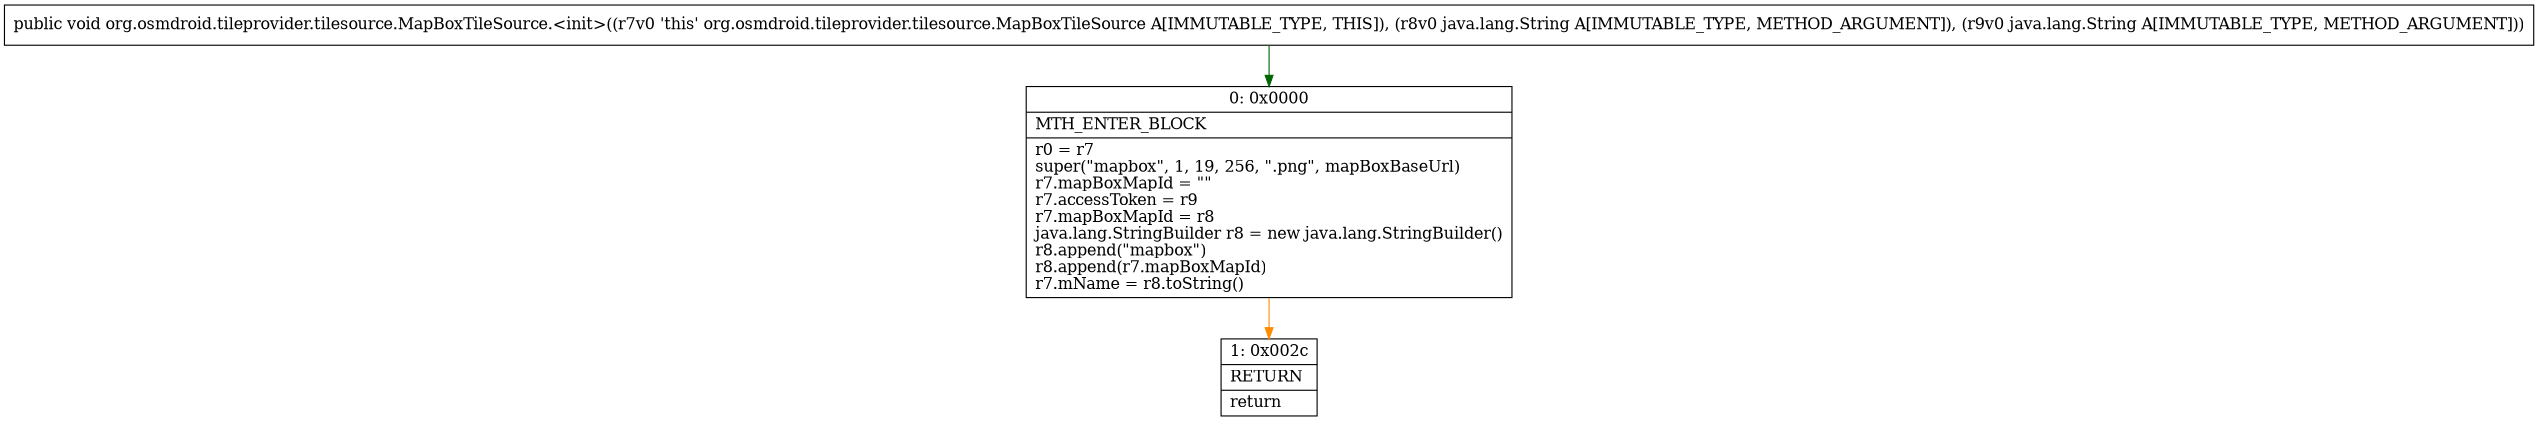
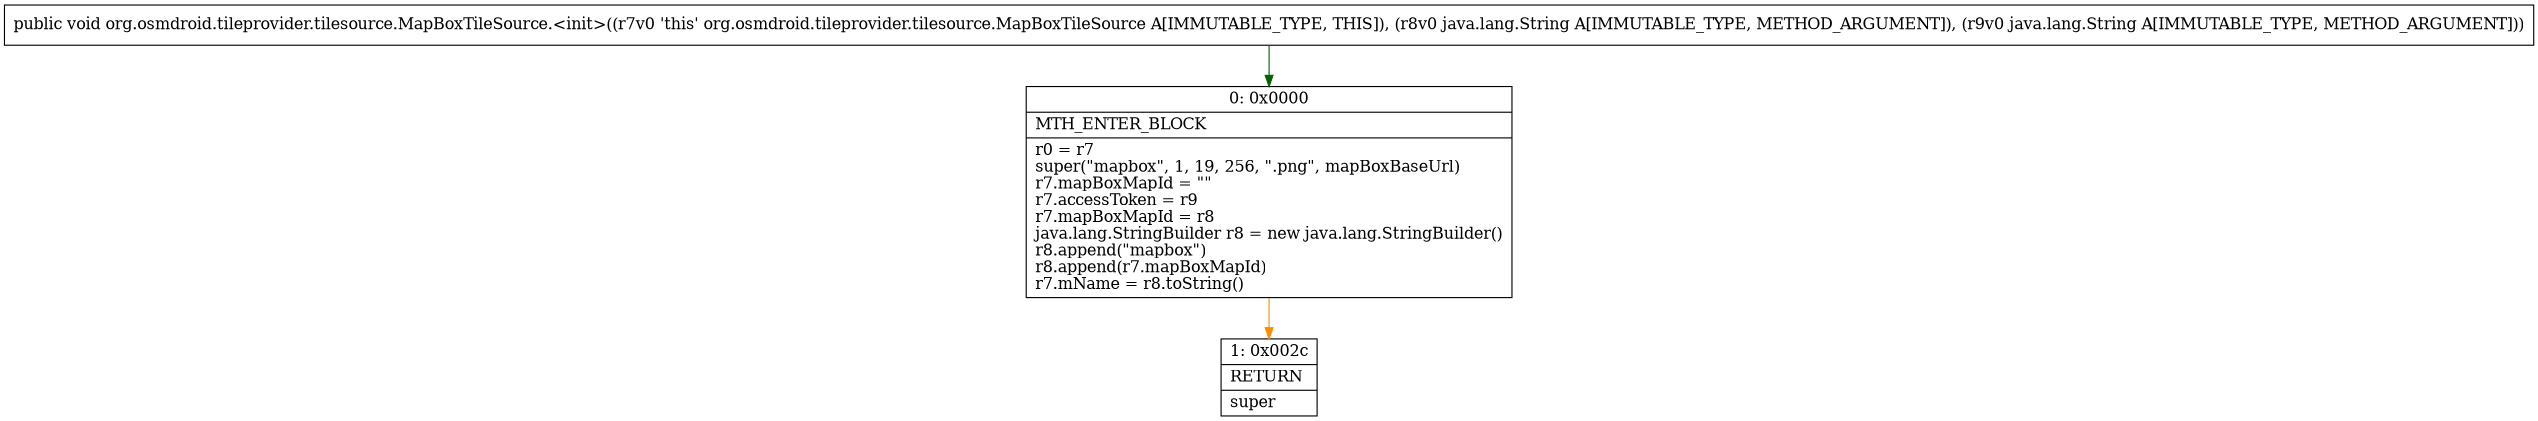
(1256, 403) -> (1253, 403)
